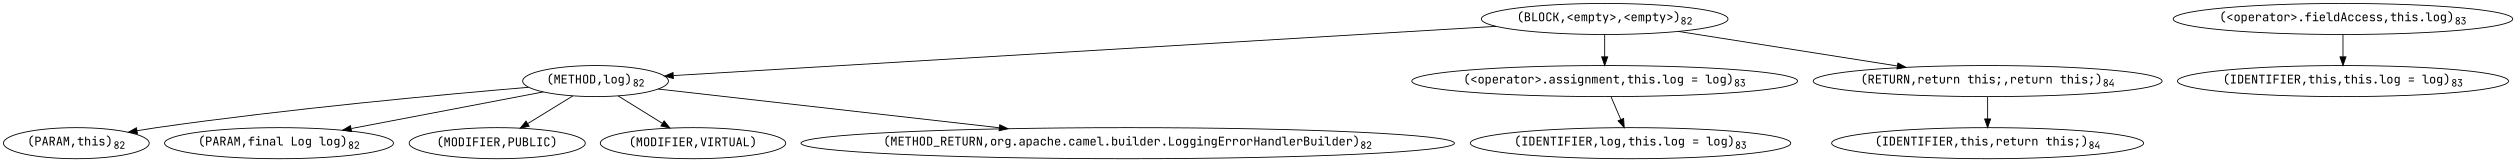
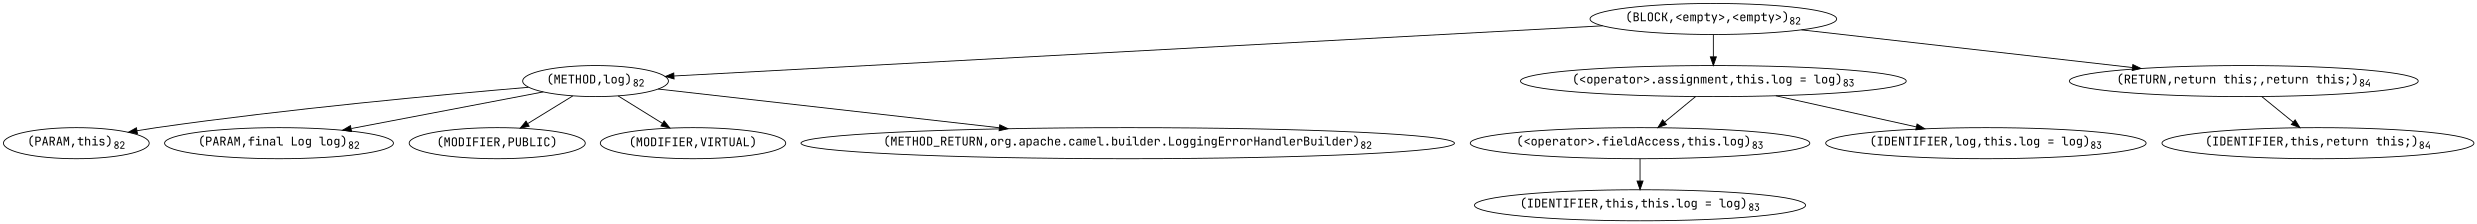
none -> (1680, 109)
